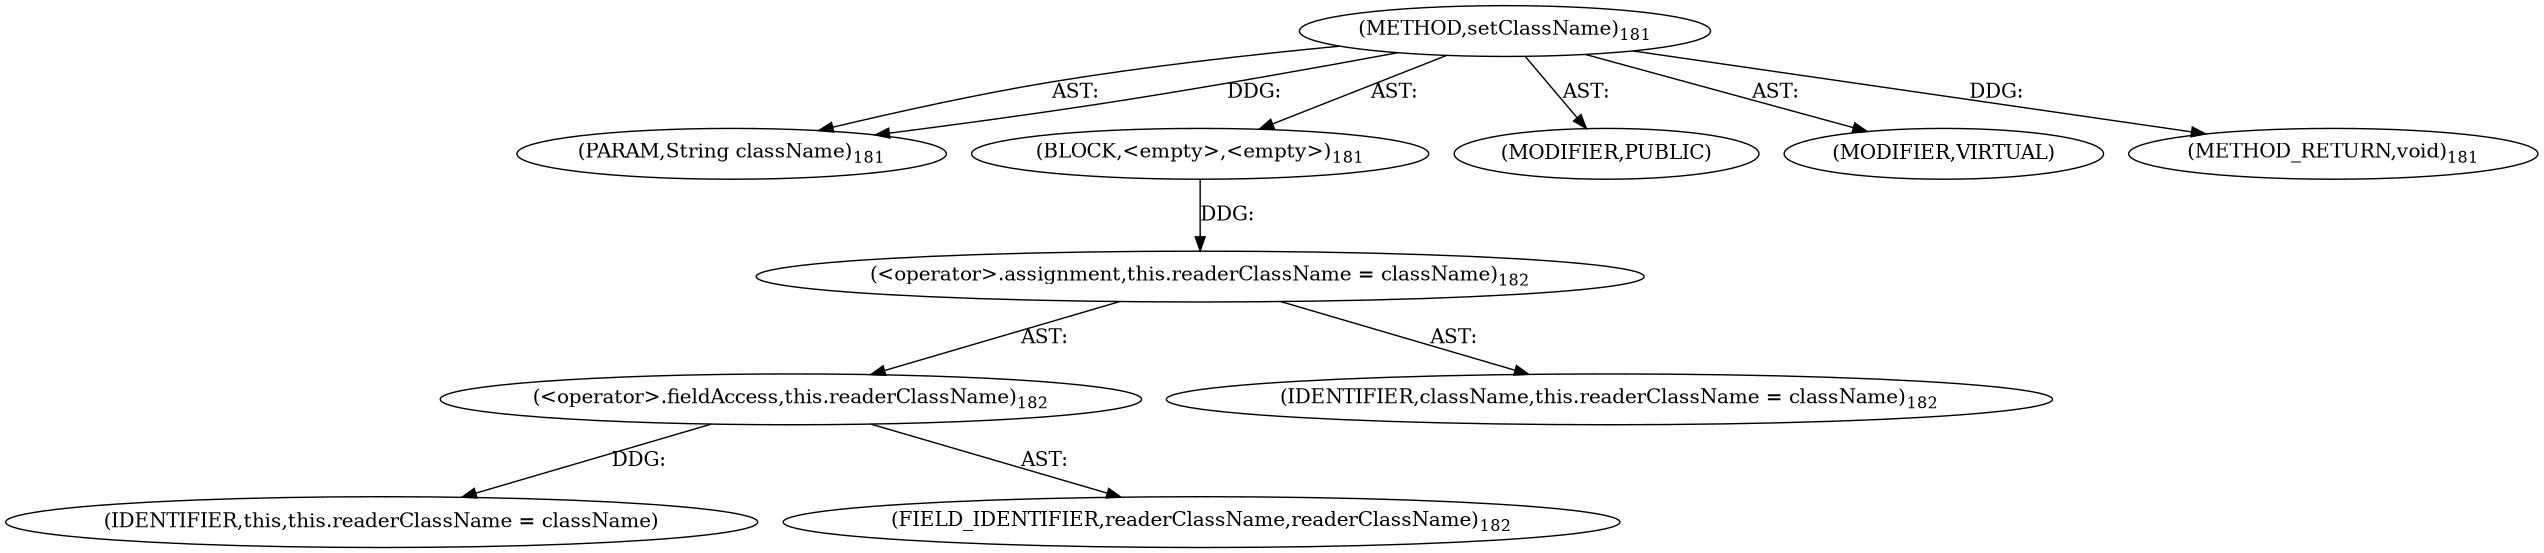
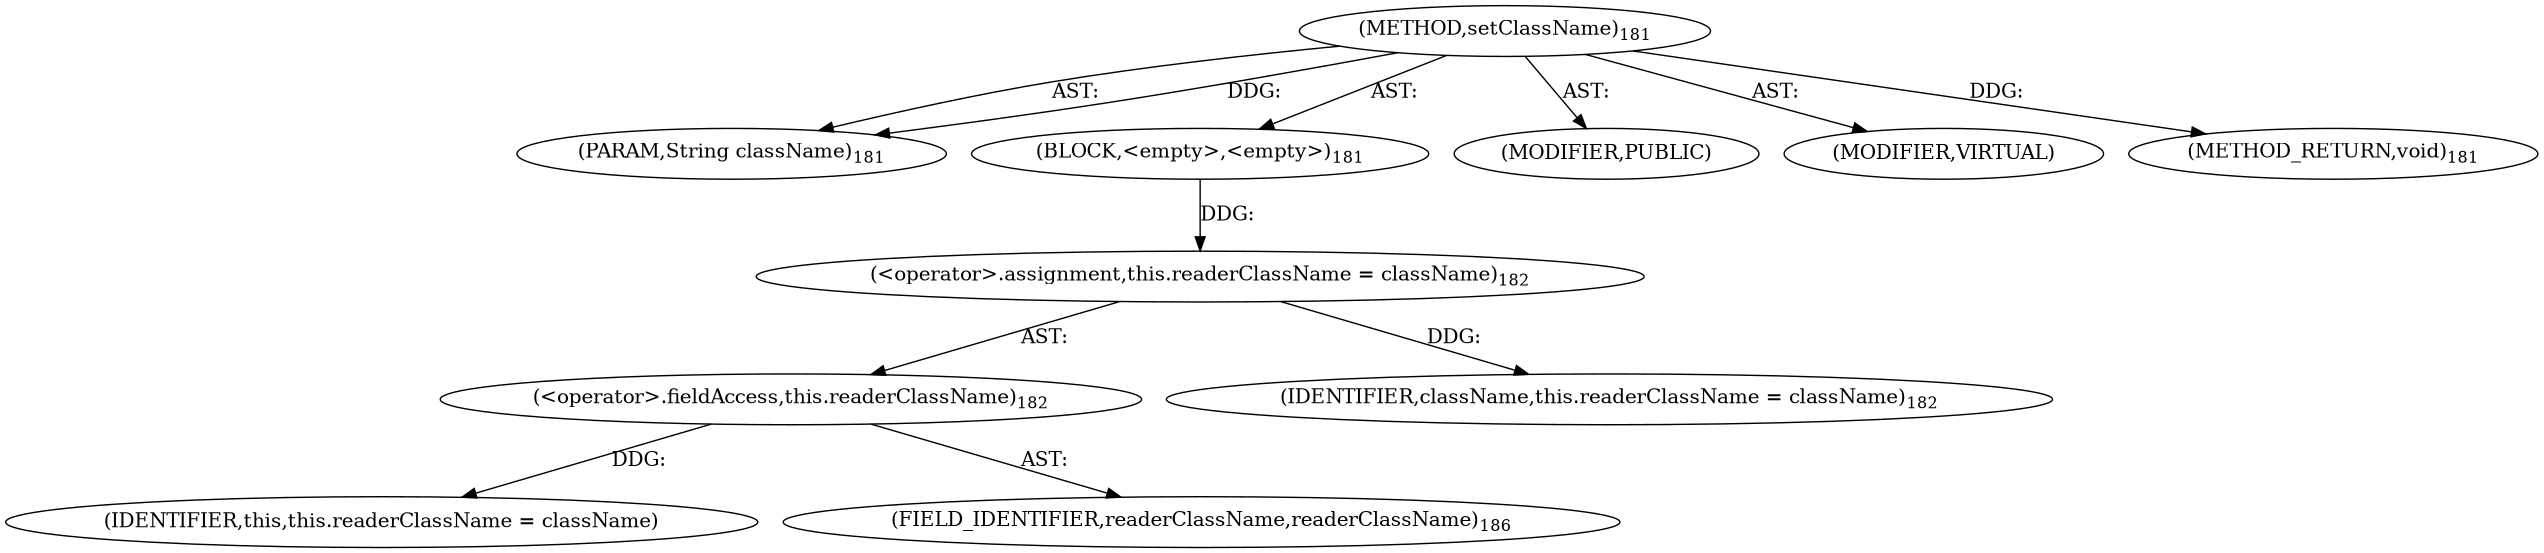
(1457, 338) -> (1457, 338)
(1496, 520) -> (1496, 520)
